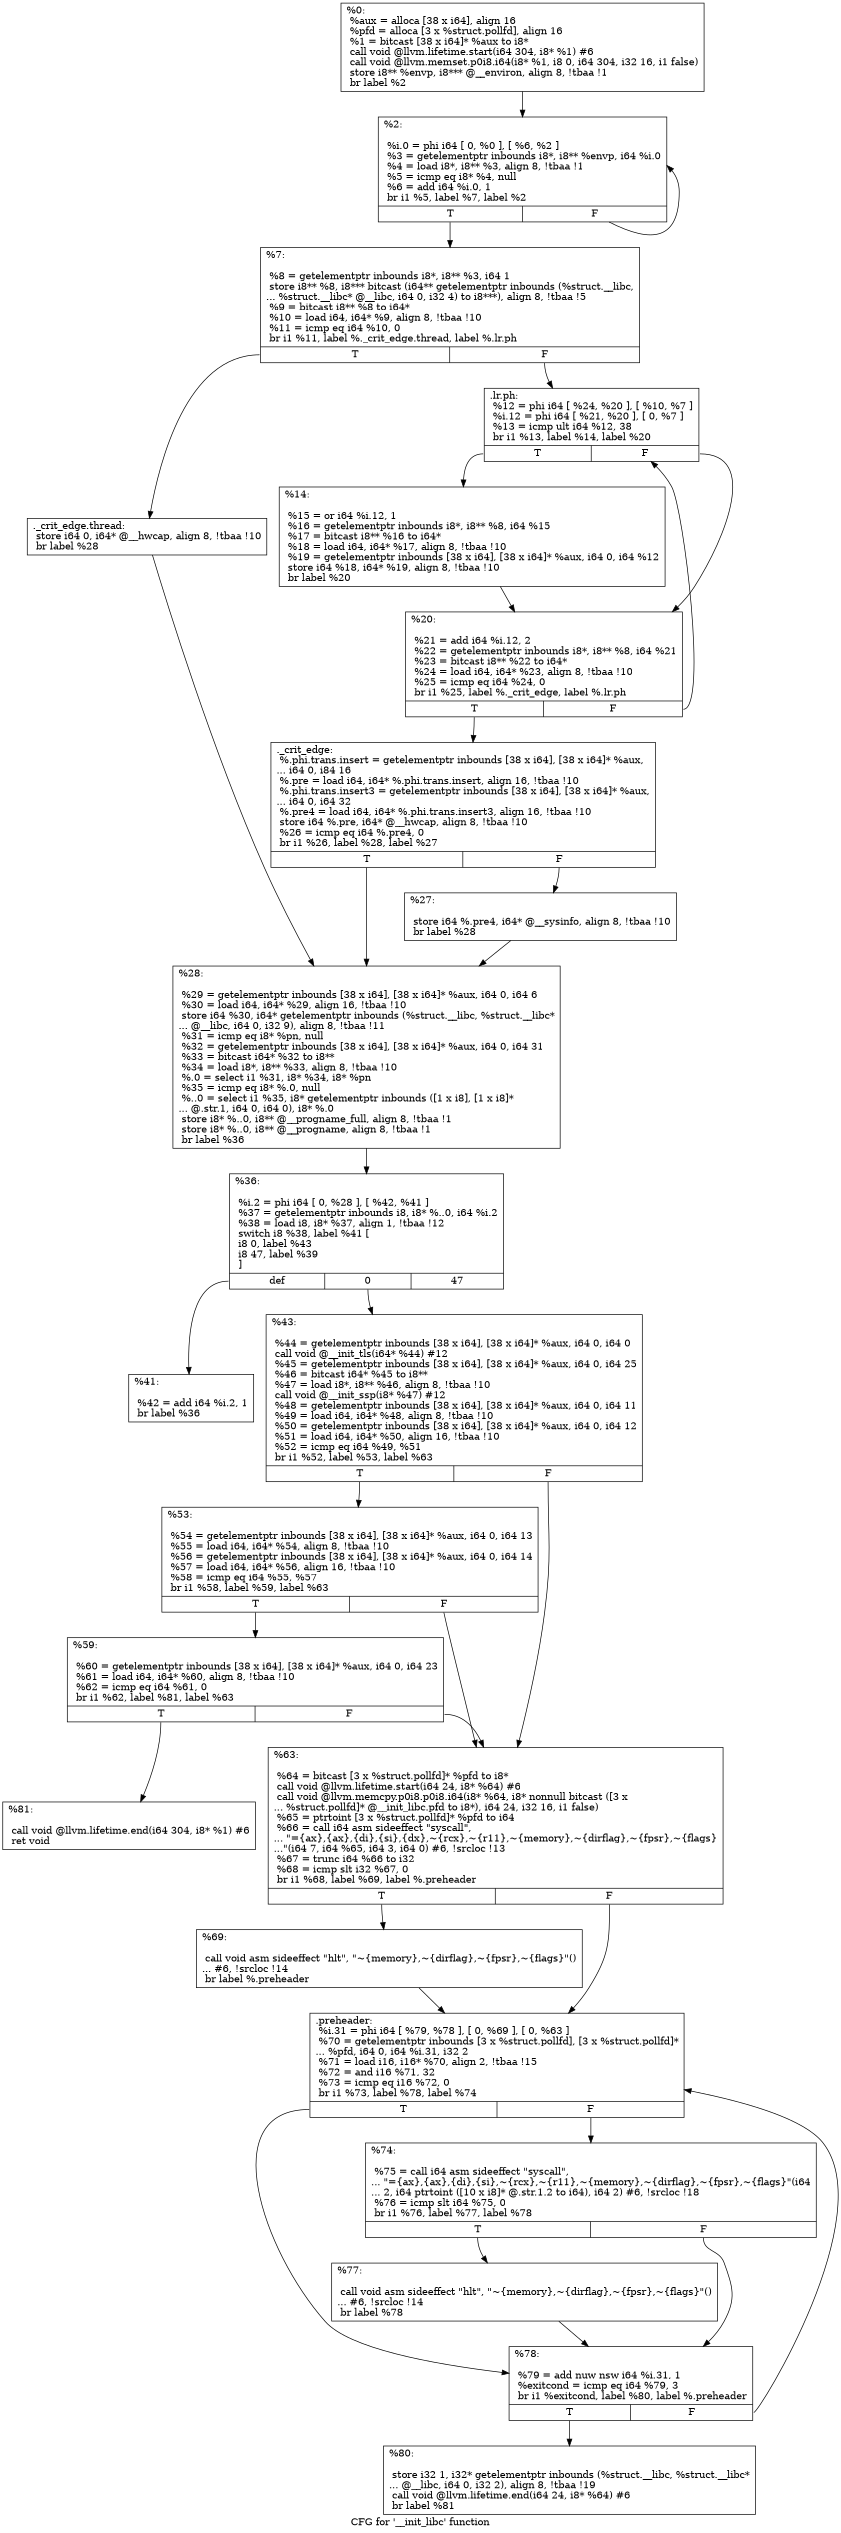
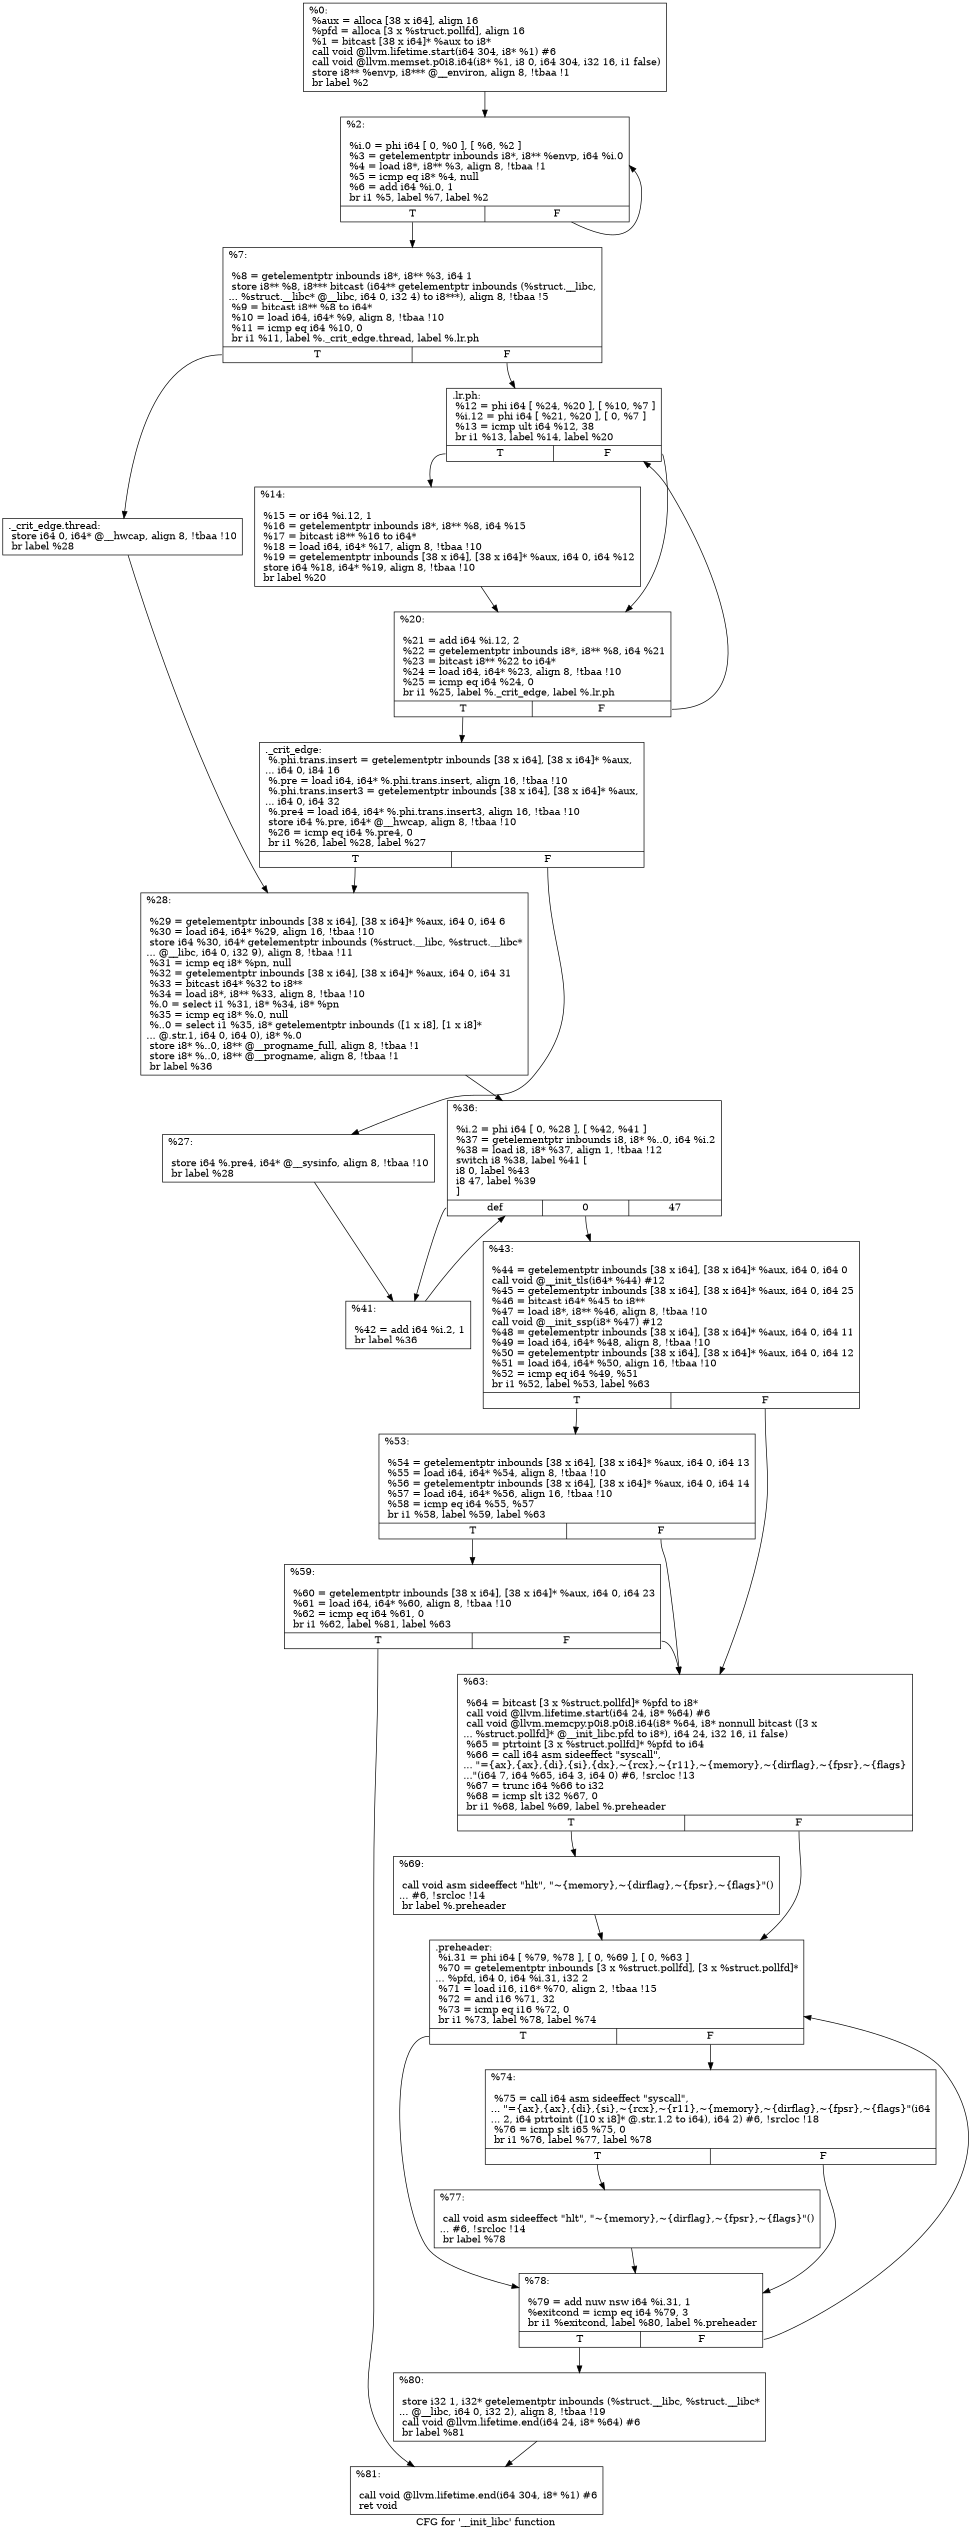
(498, 951) -> (352, 1239)
none -> (460, 1259)
(439, 2203) -> (558, 2130)
none -> (524, 2452)
